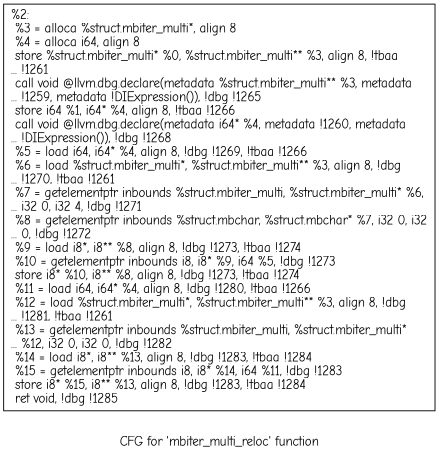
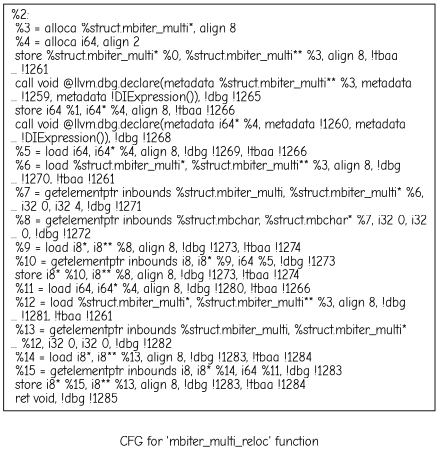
(76, 42) -> (76, 42)
